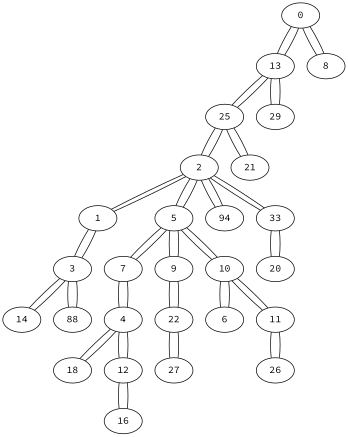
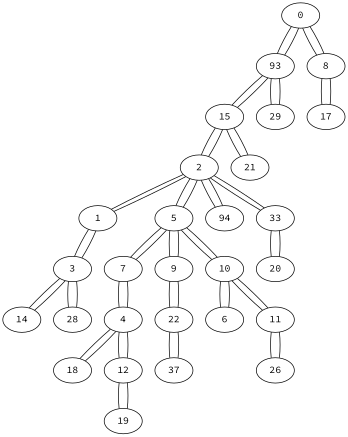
(275, 66) -> (275, 66)
(225, 117) -> (225, 117)
none -> (326, 117)
(73, 320) -> (73, 320)
(174, 370) -> (174, 370)
(123, 421) -> (123, 421)
